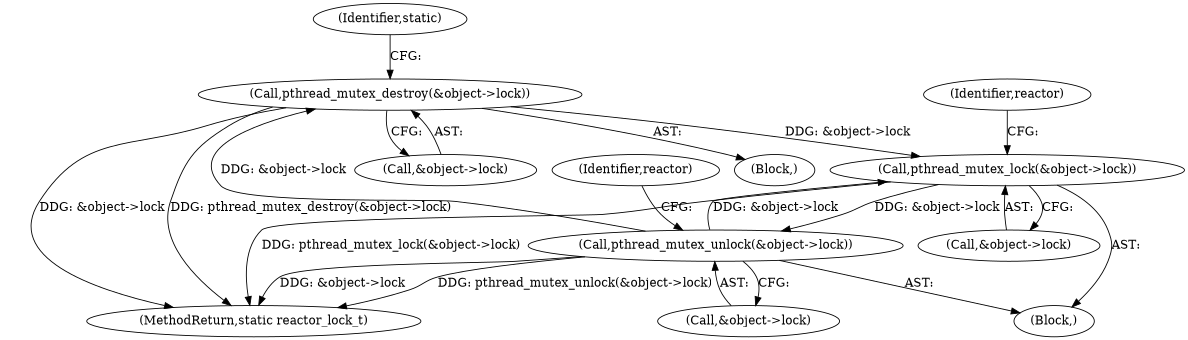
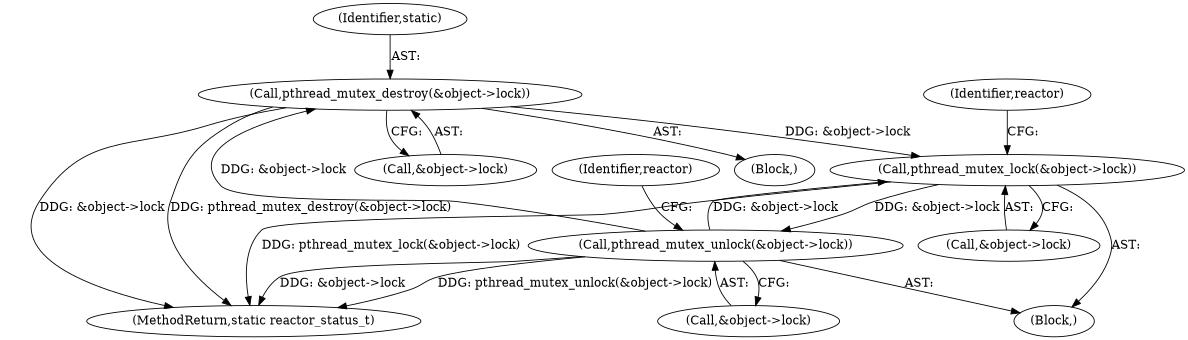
(408, 57) -> (408, 57)
(254, 321) -> (254, 321)
